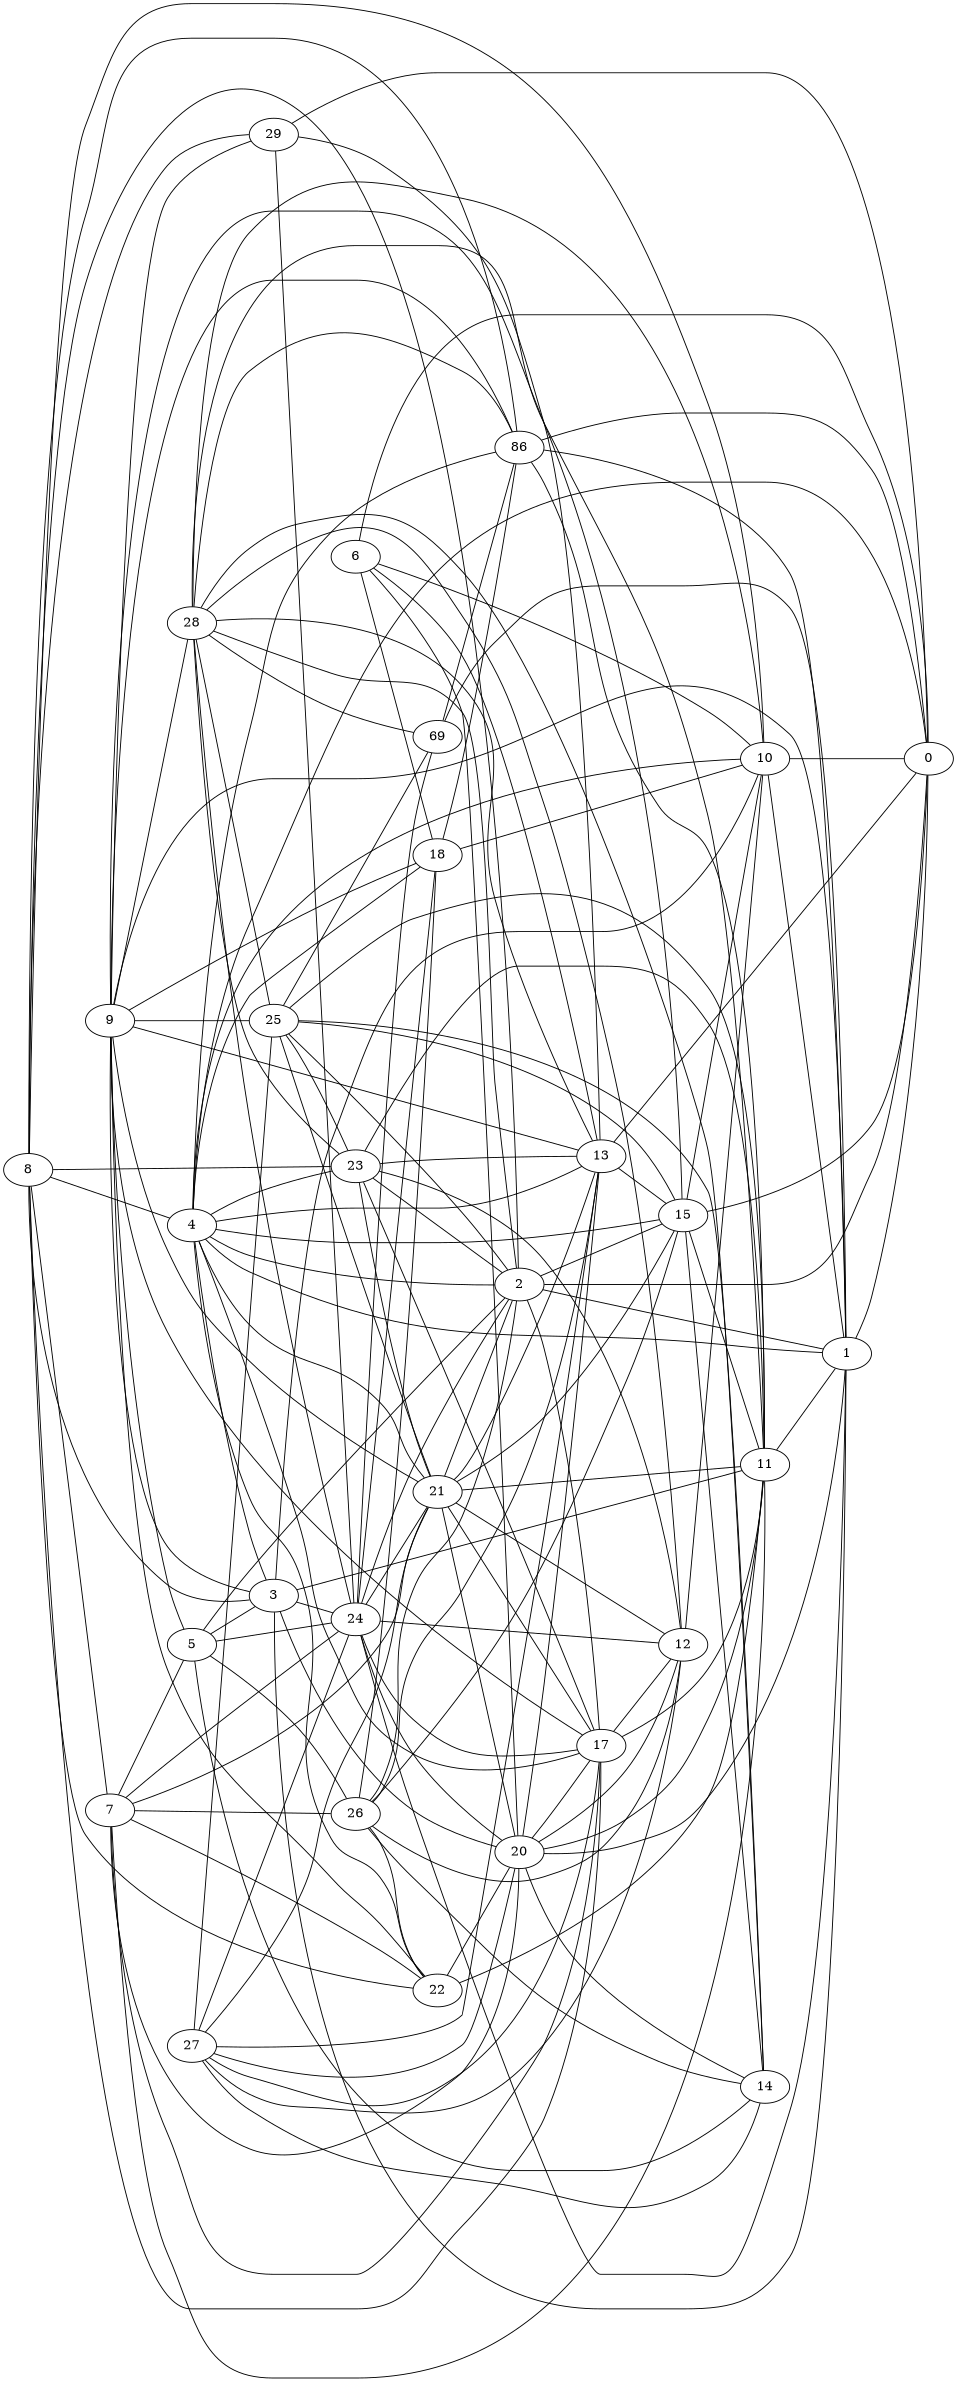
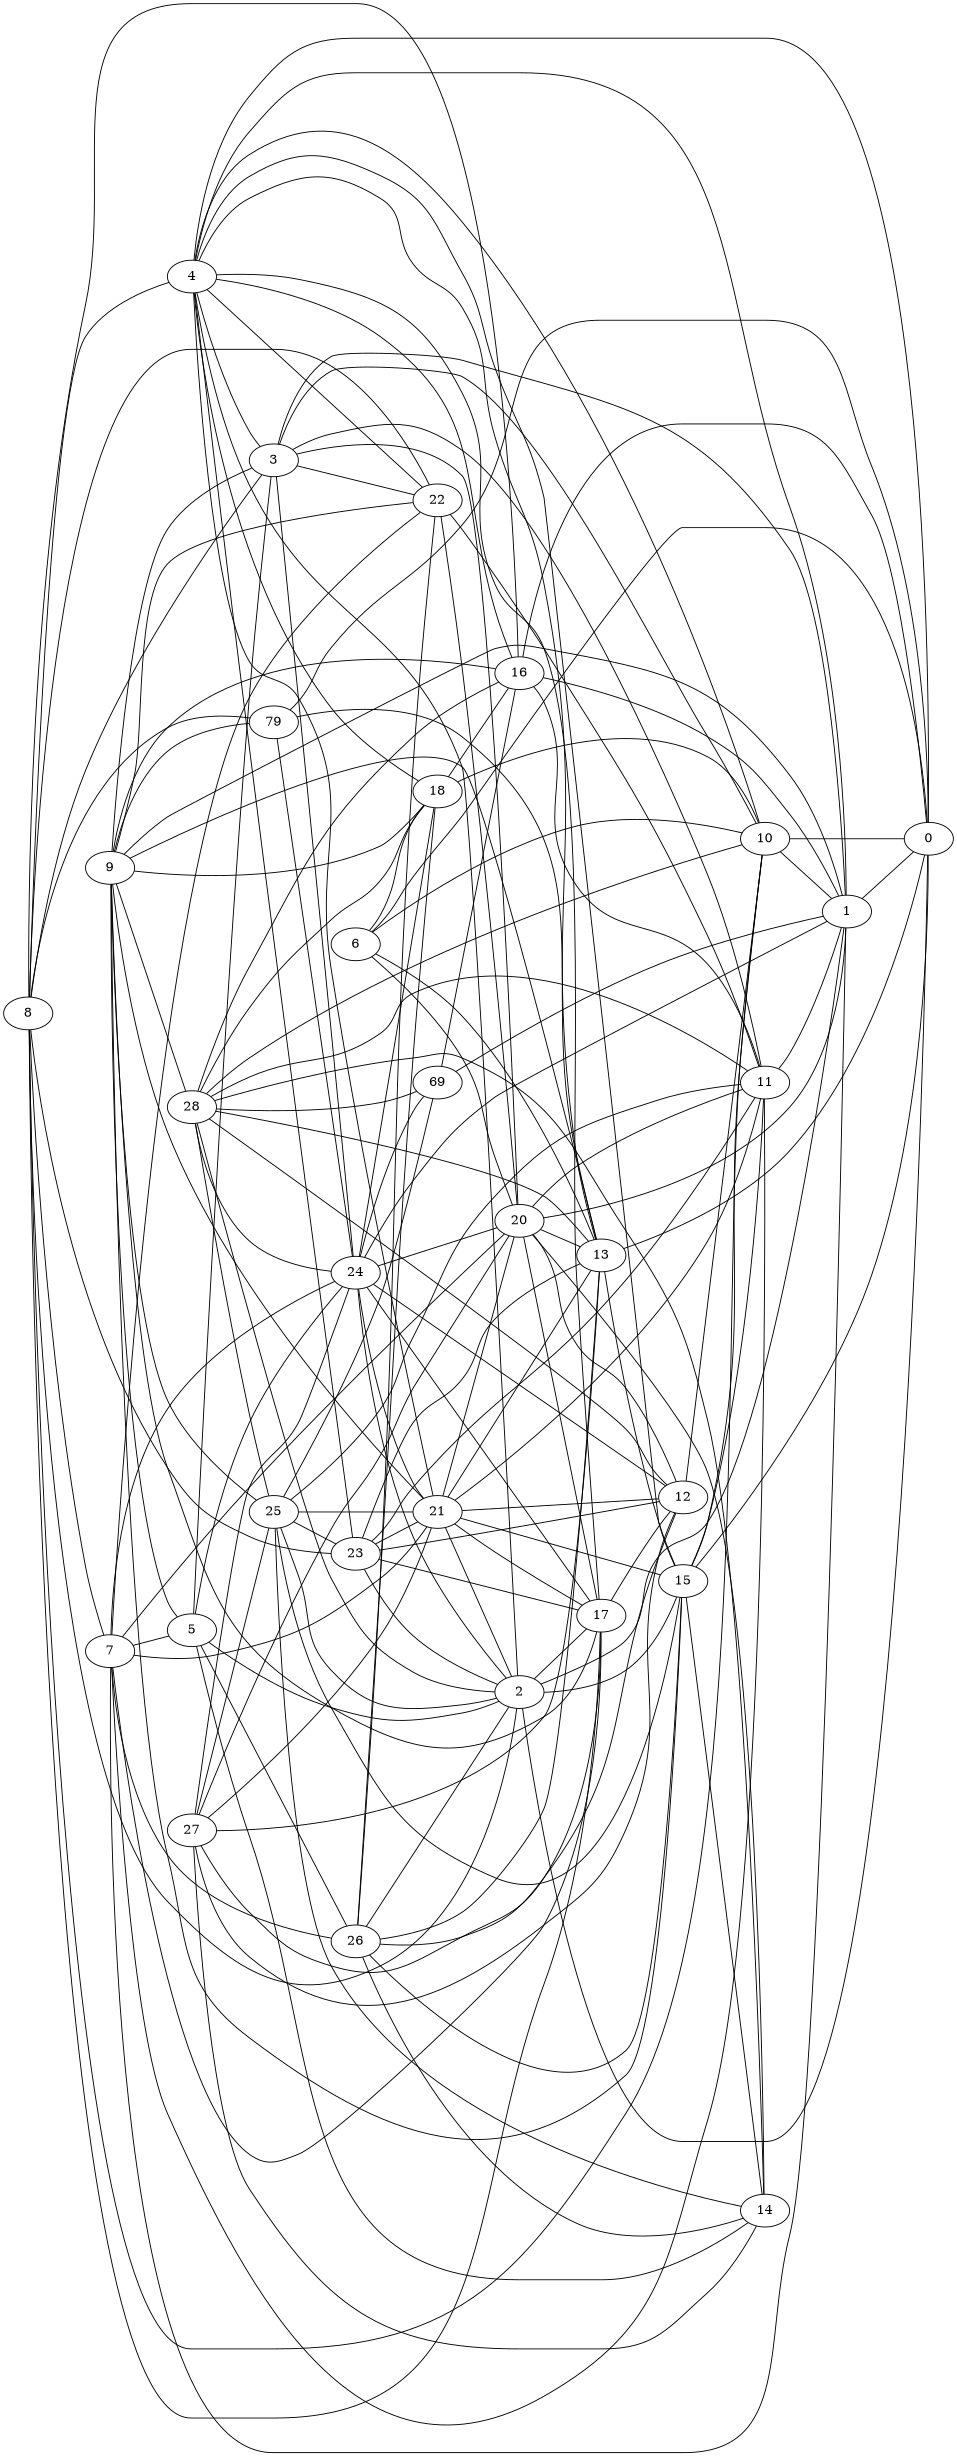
(274, 135) -> (274, 722)
(519, 448) -> (519, 673)
none -> (356, 480)
(246, 1036) -> (300, 949)
(729, 1631) -> none
none -> (775, 2337)
